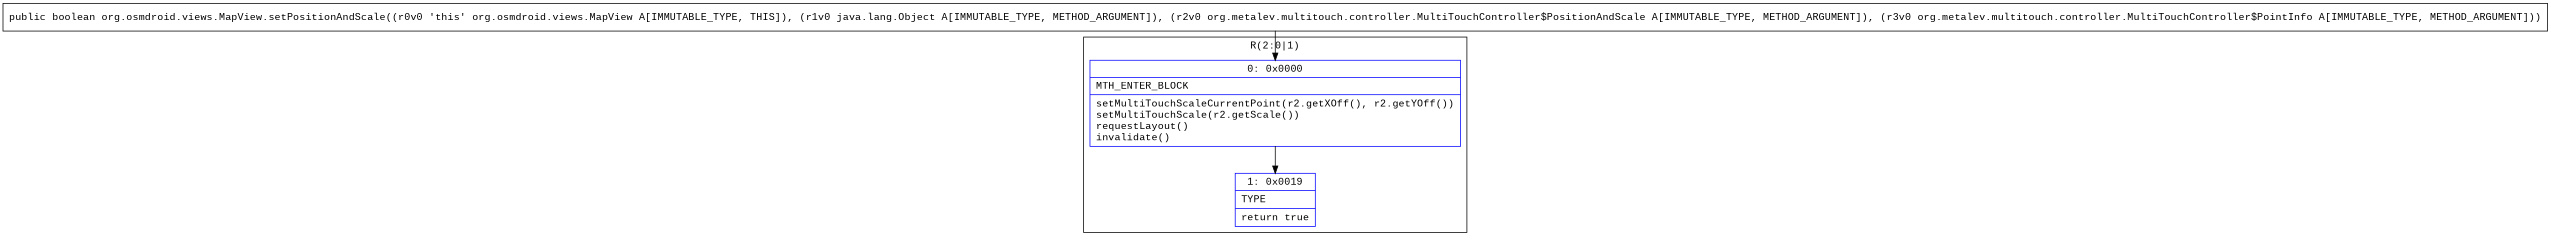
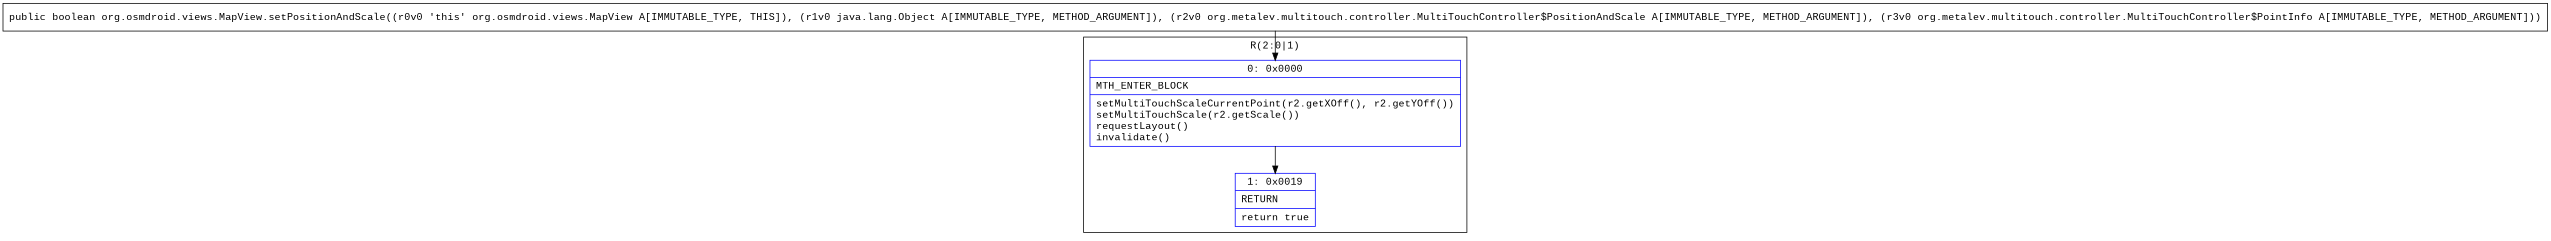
(1254, 199) -> (1260, 199)
